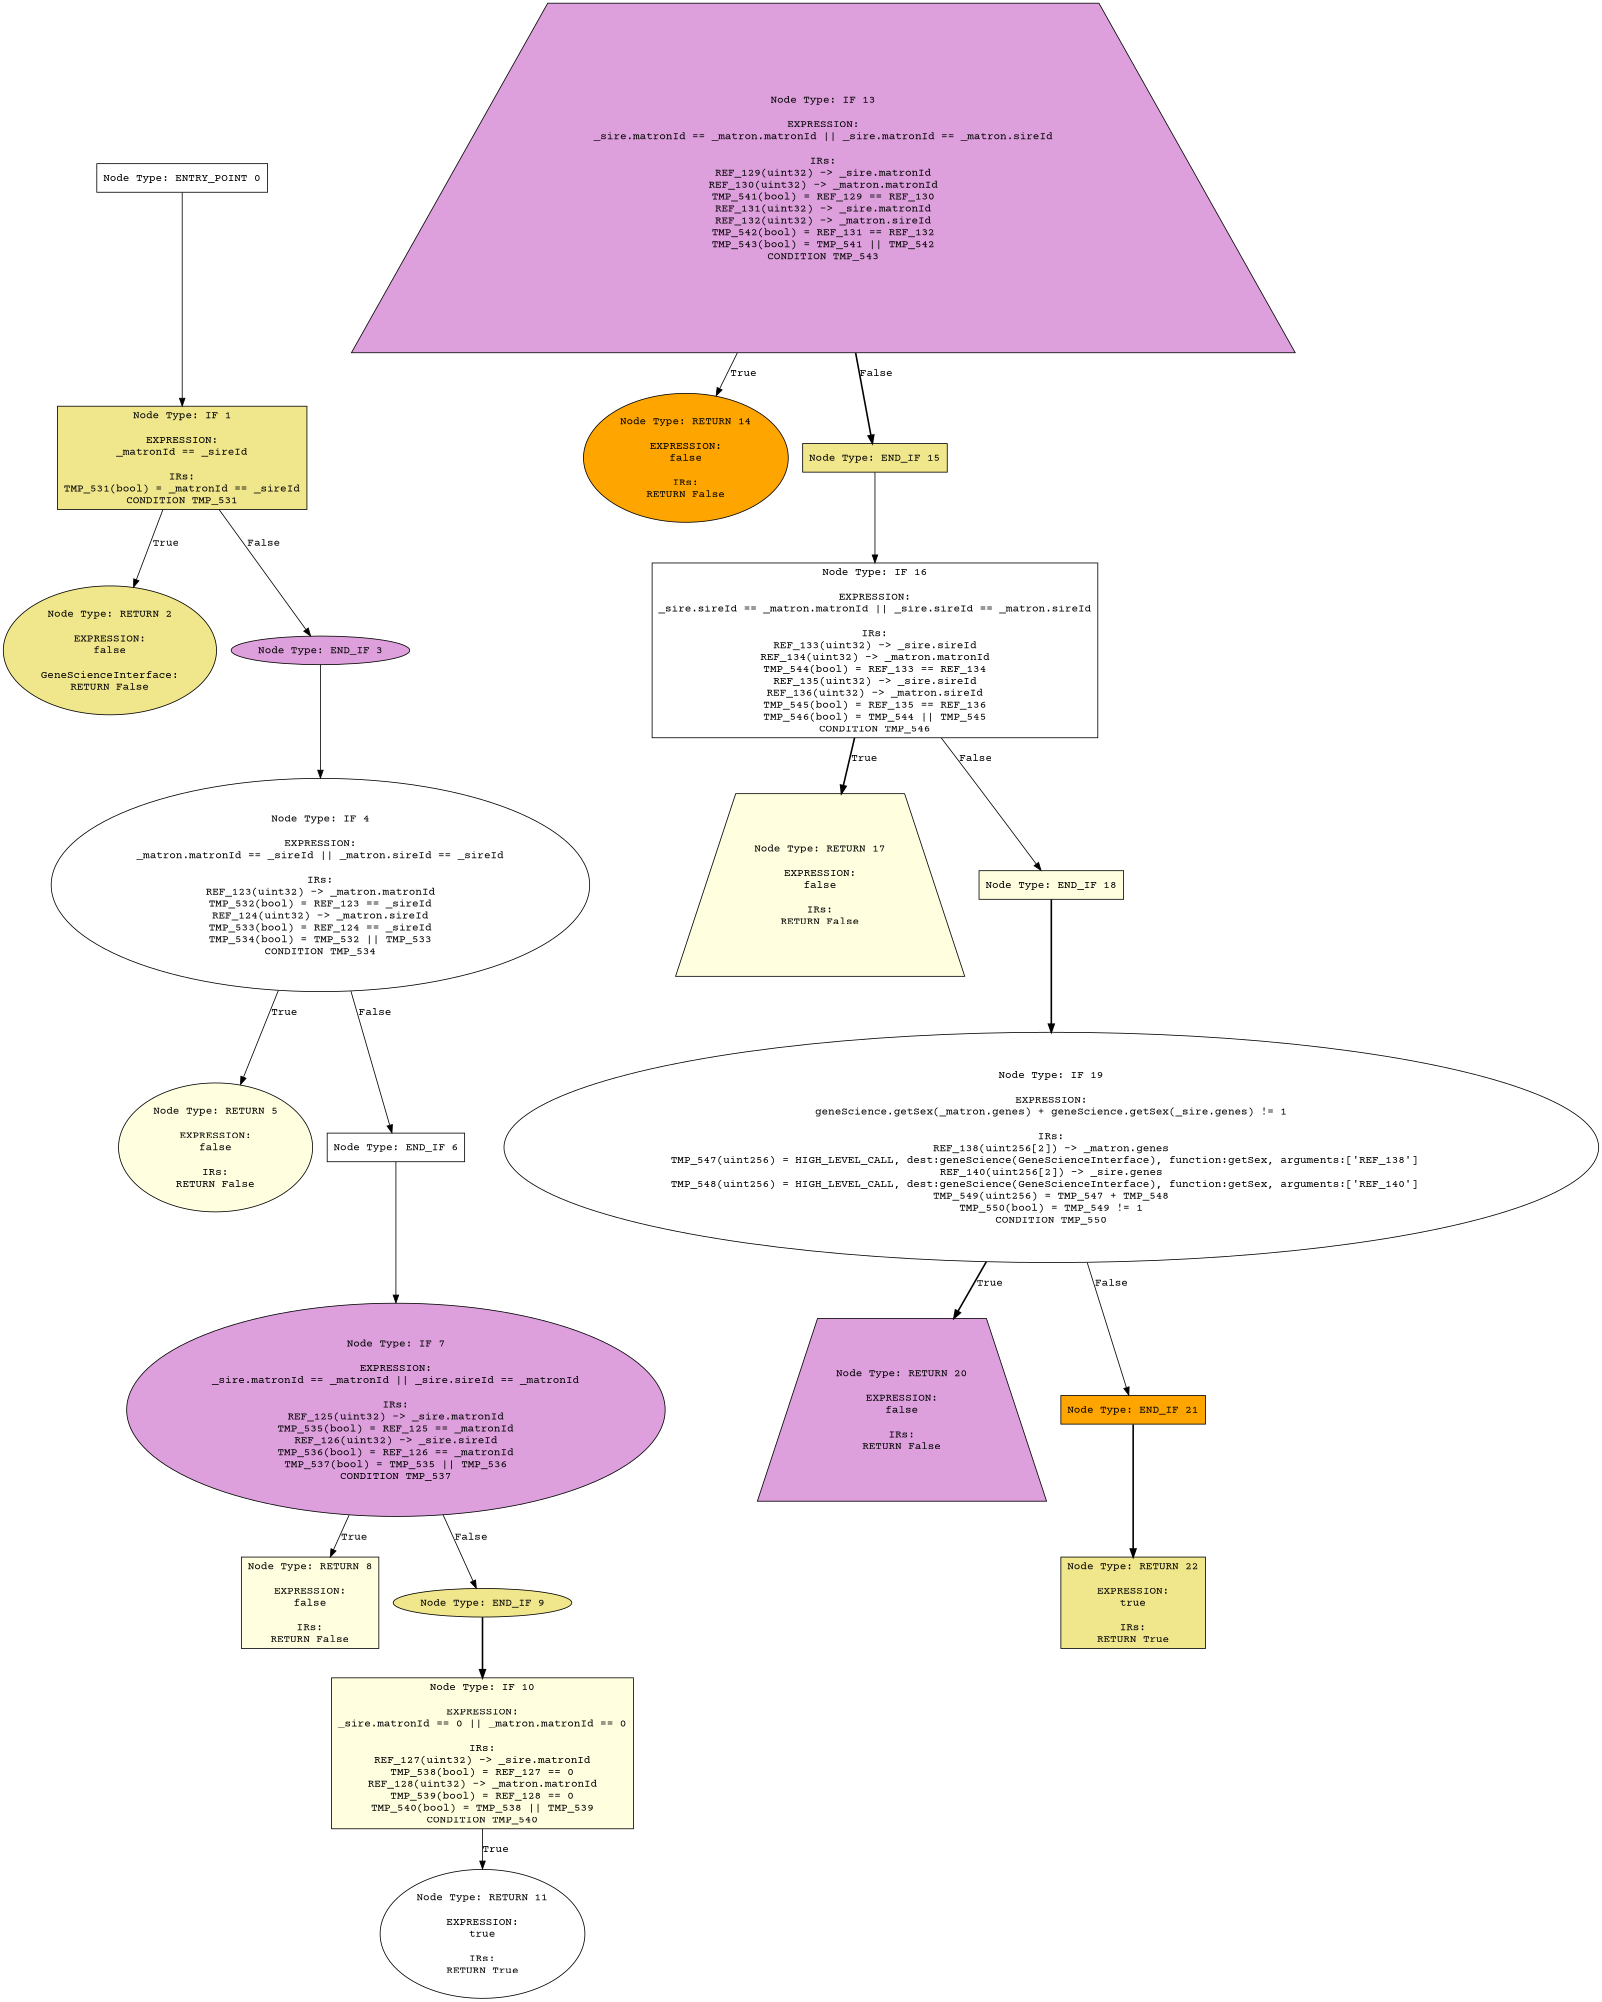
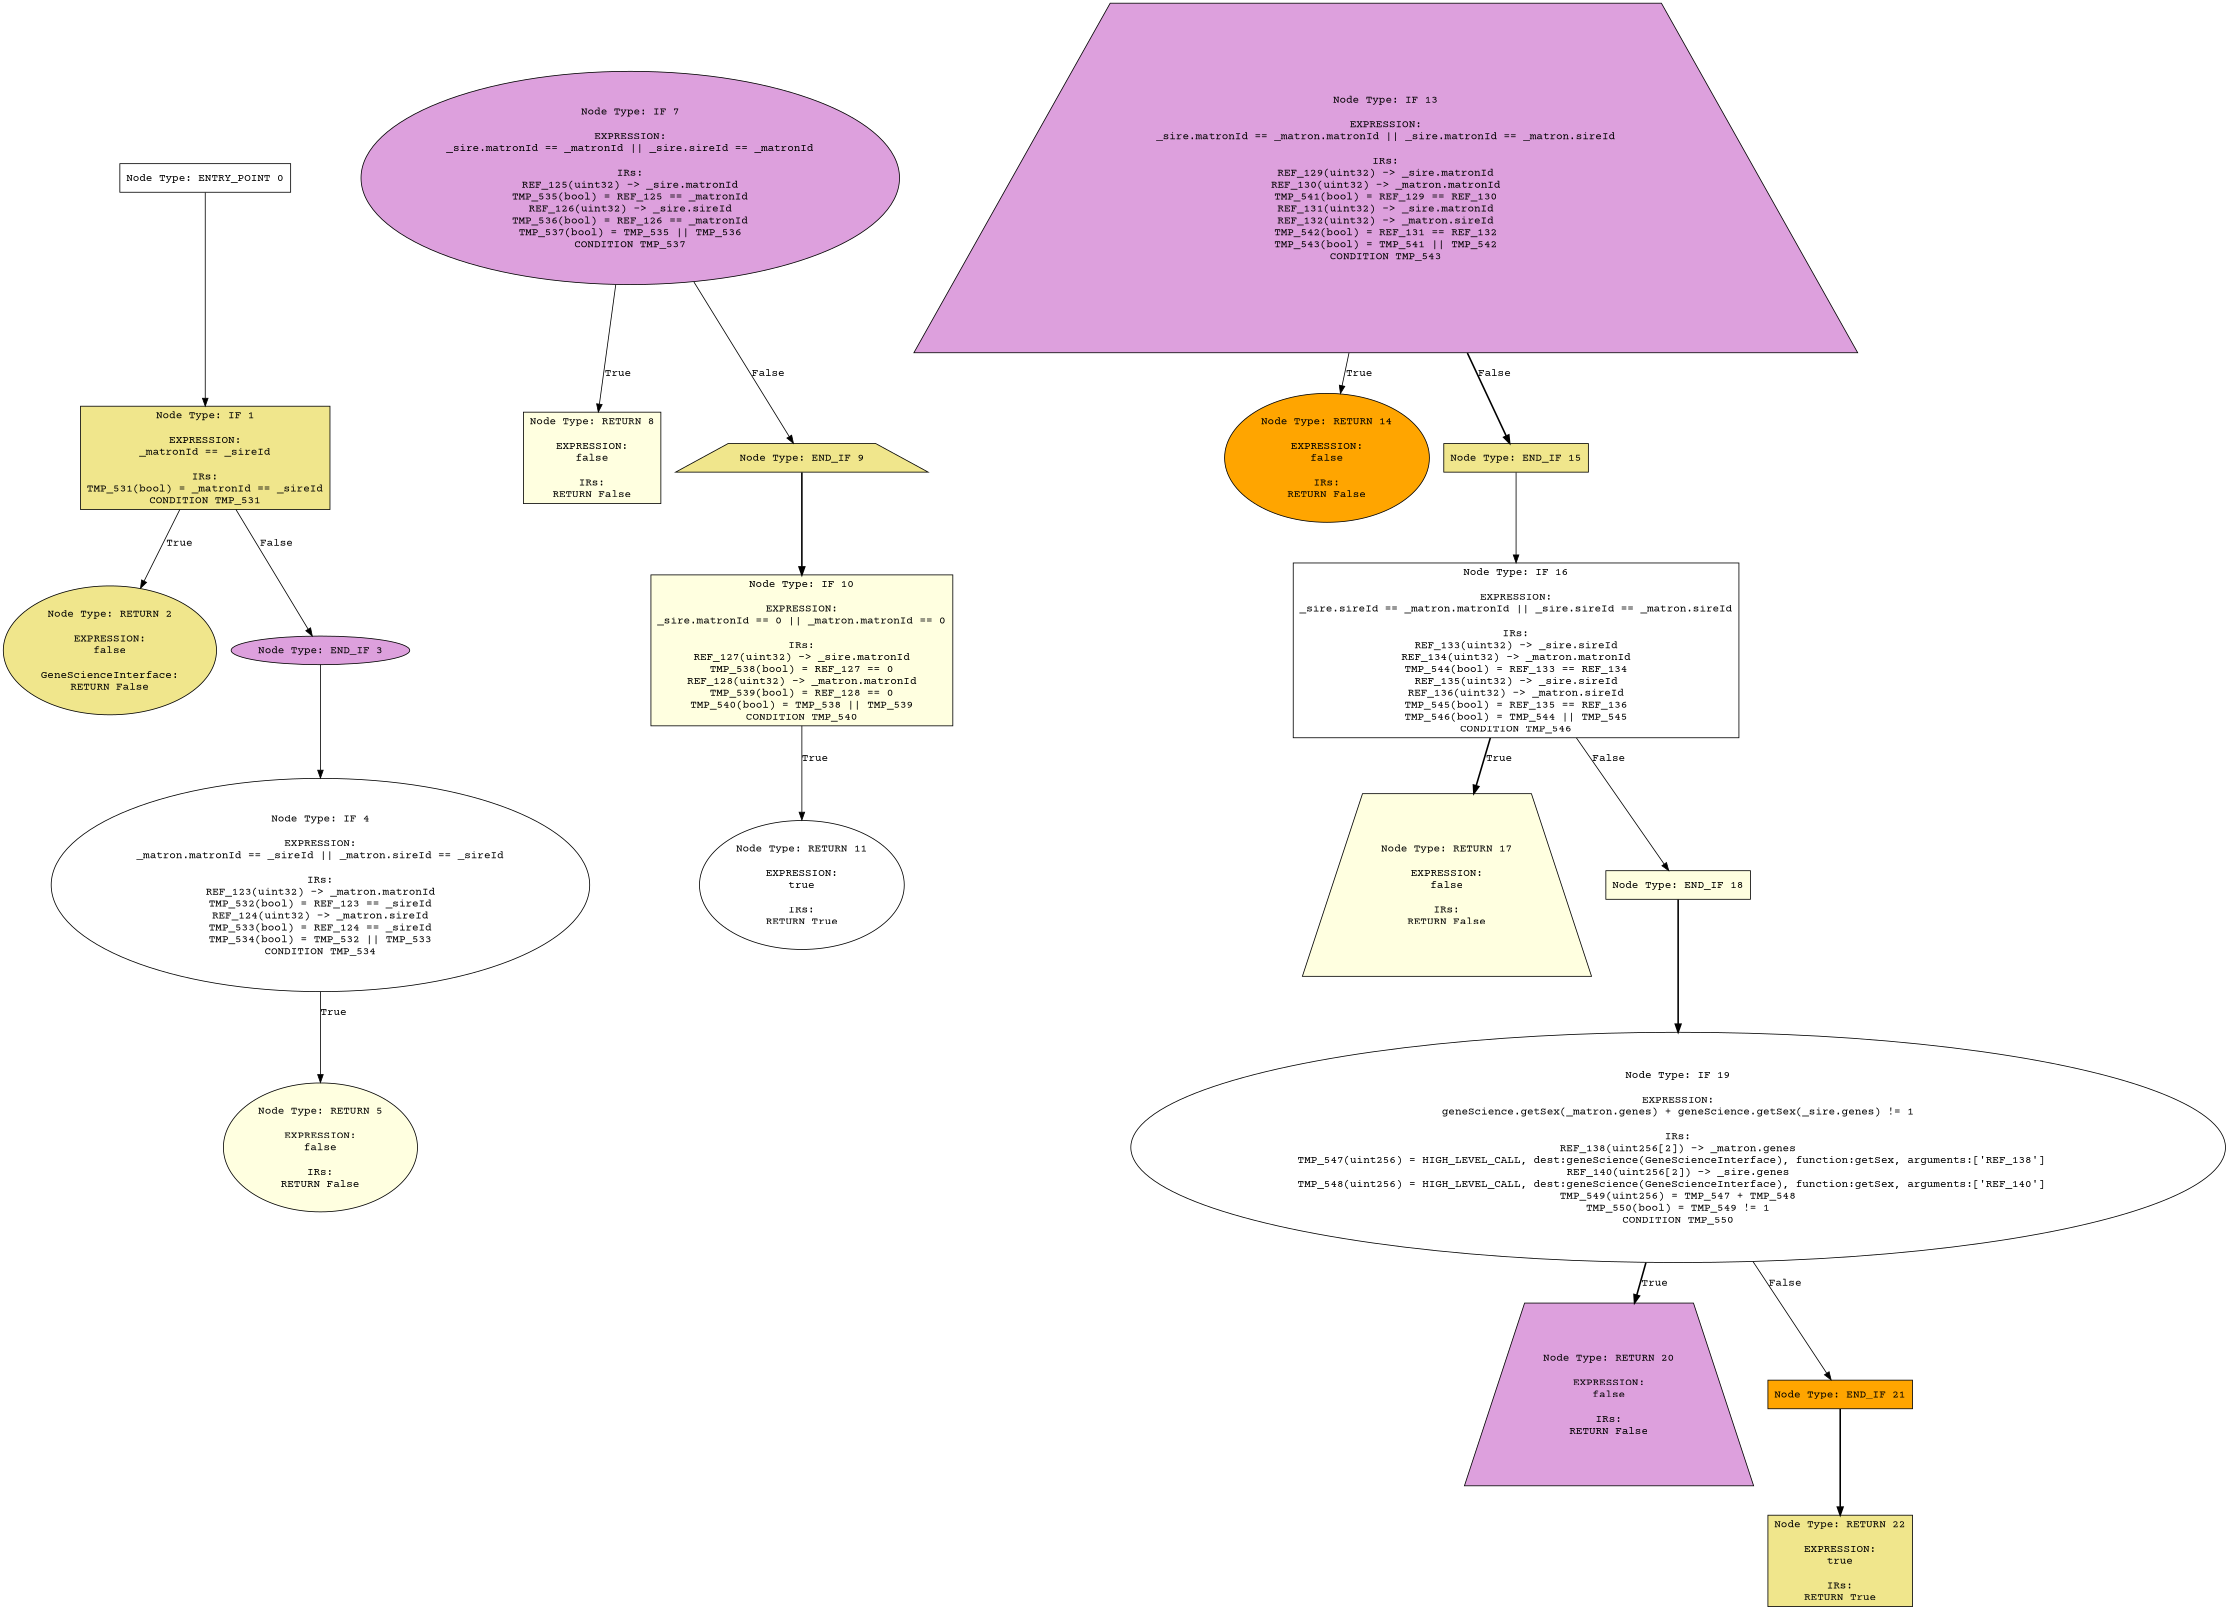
(396, 1147) -> none
(483, 1603) -> (802, 458)
